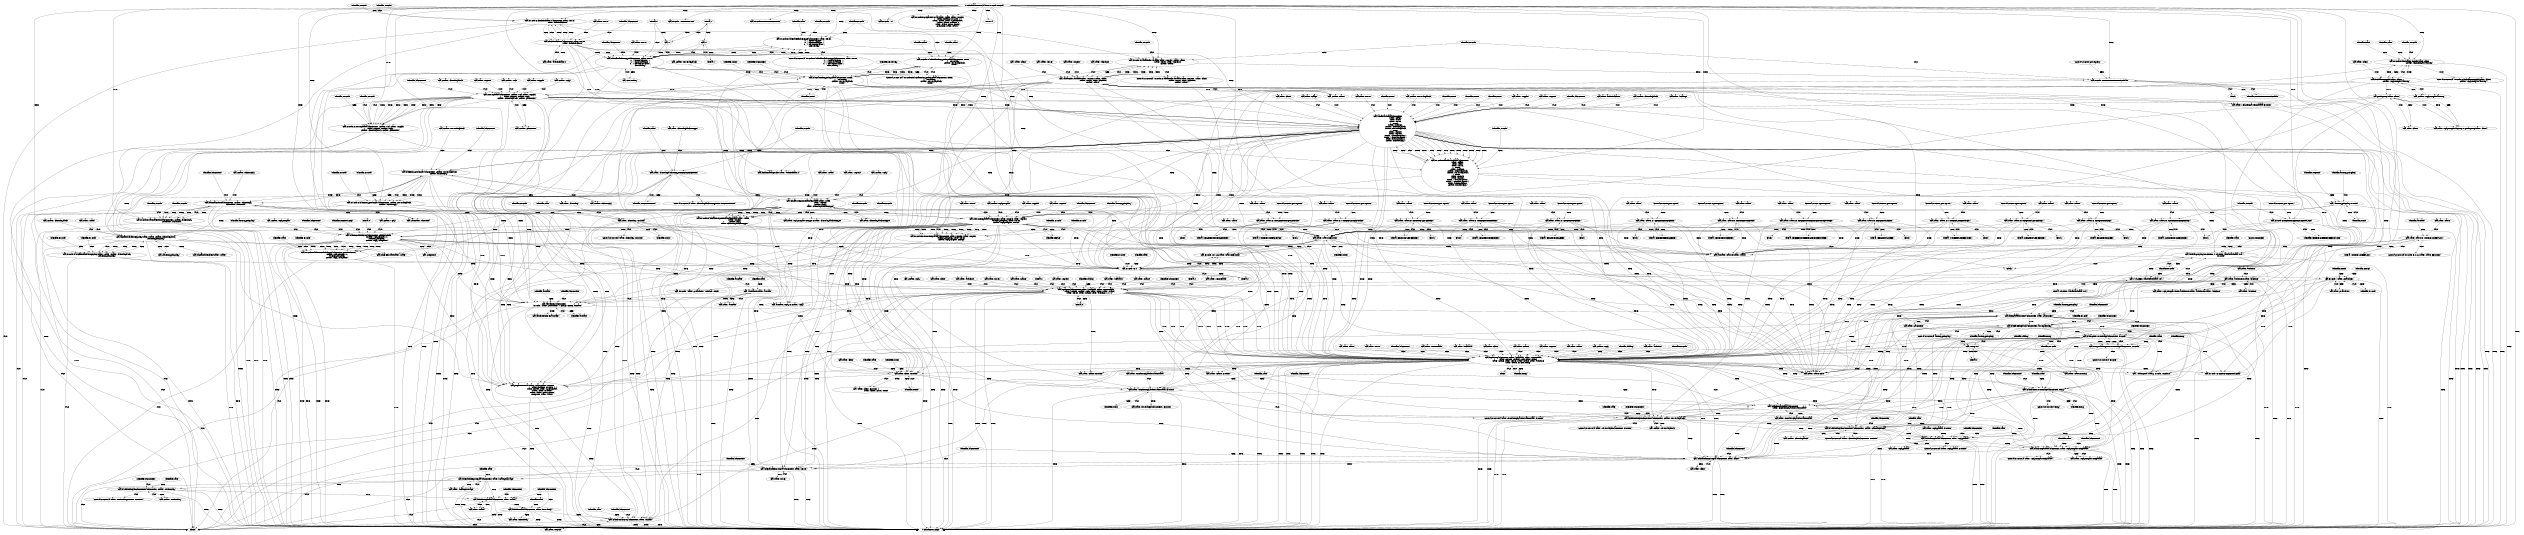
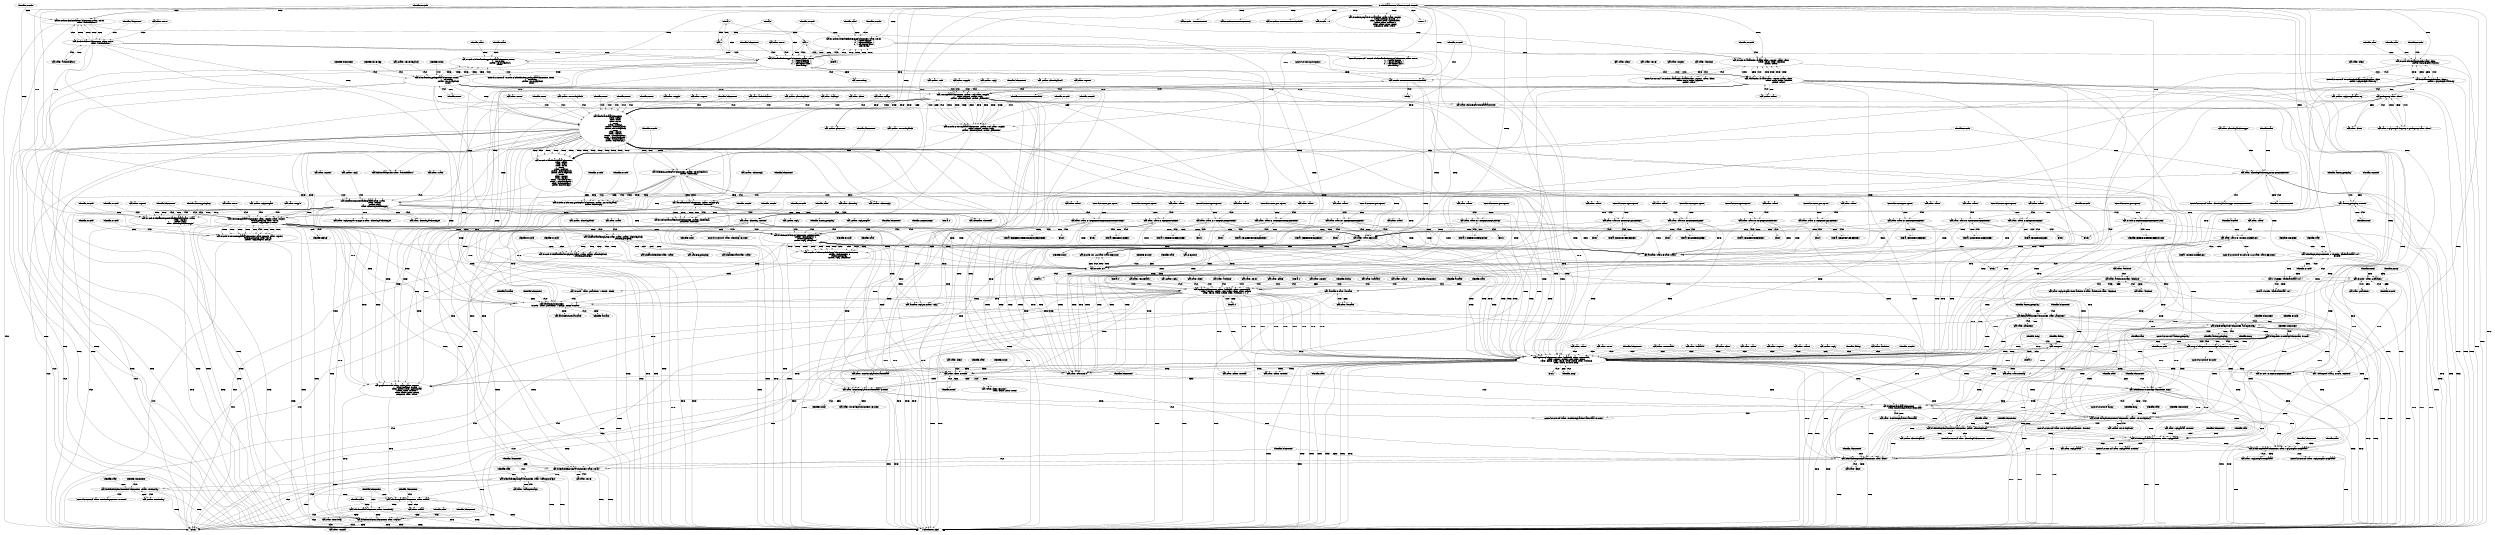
none -> (2310, 14)
none -> (1284, 22)
(2256, 238) -> (2288, 238)
